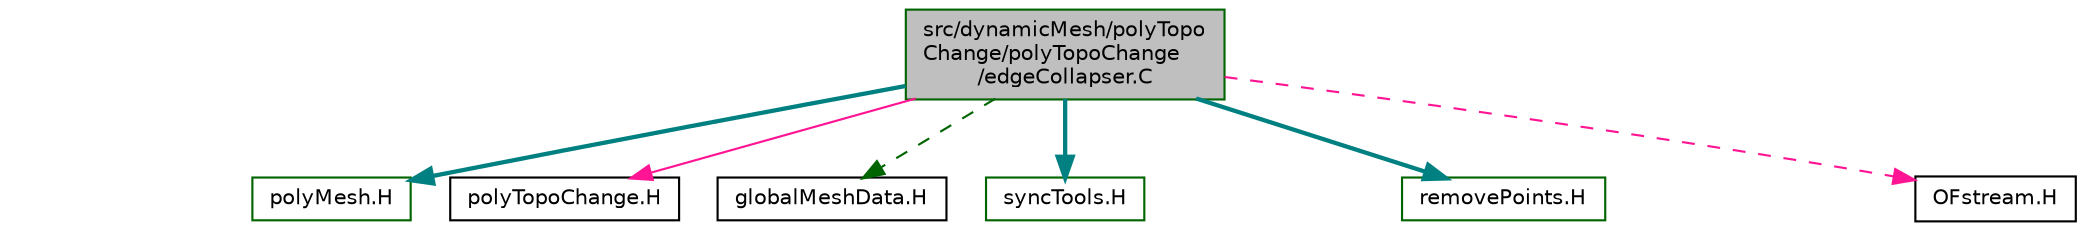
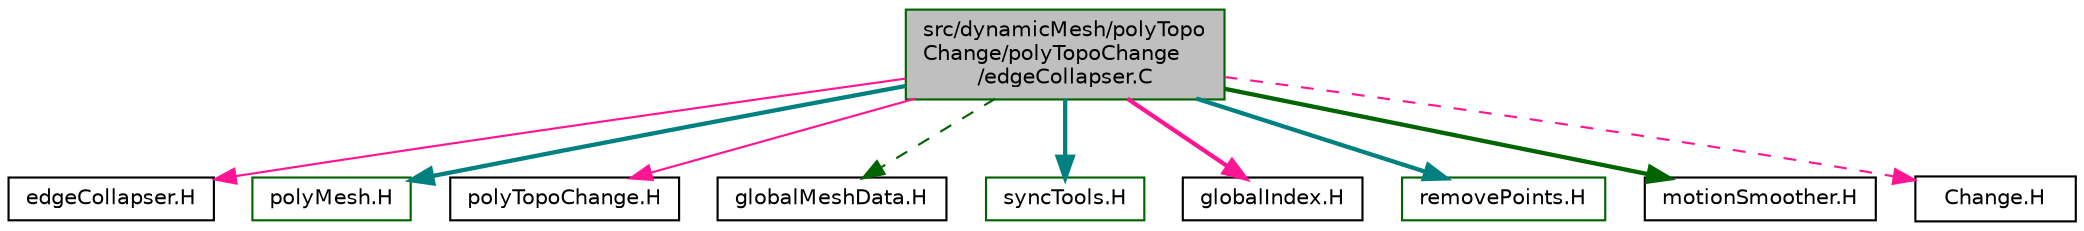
none -> (111, 199)
none -> (1273, 199)
none -> (1760, 199)
(1996, 199) -> (1996, 199)
